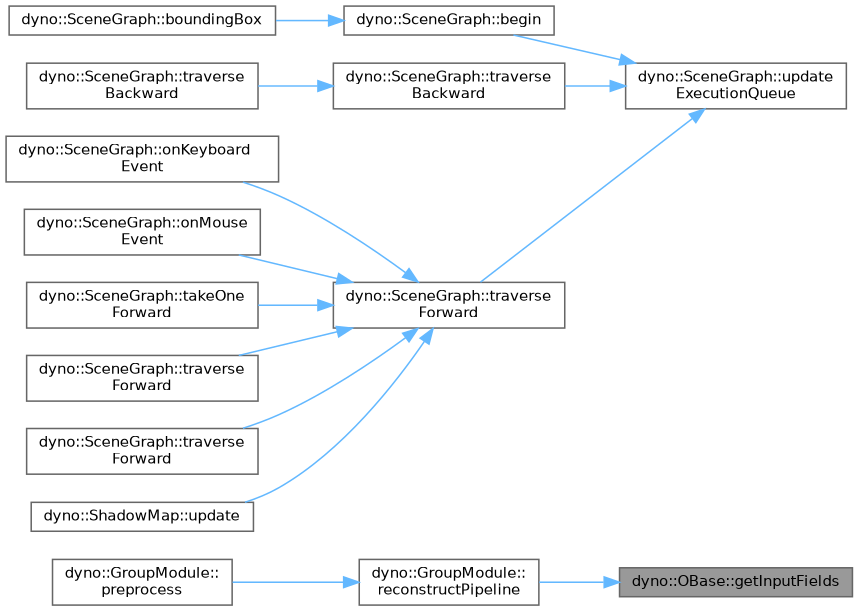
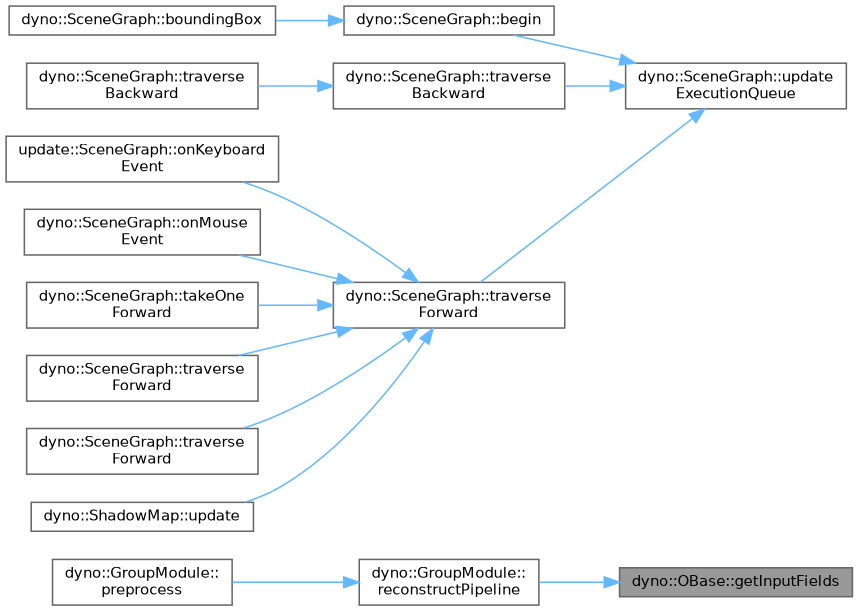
(142, 159) -> (142, 159)
